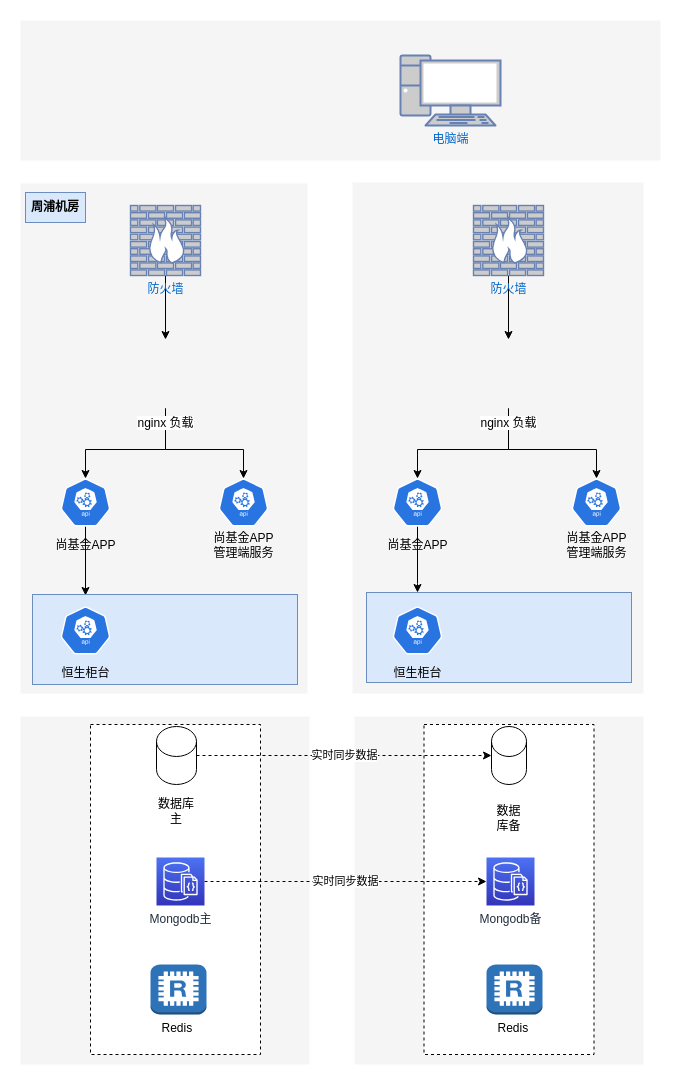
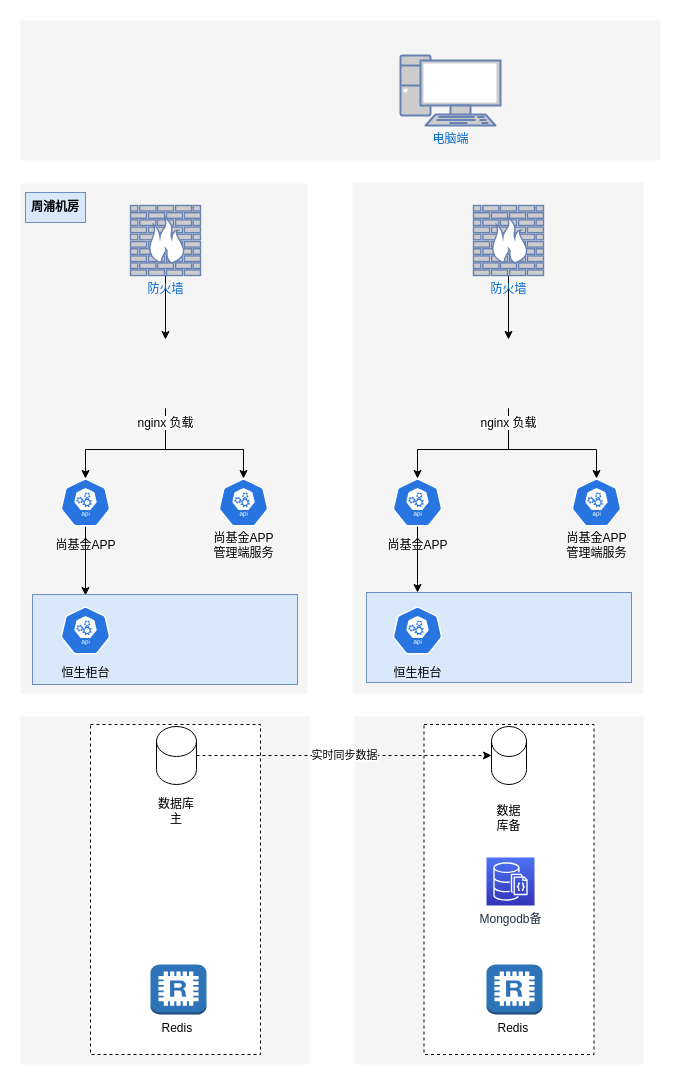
(181, 882) -> none
(342, 882) -> none
